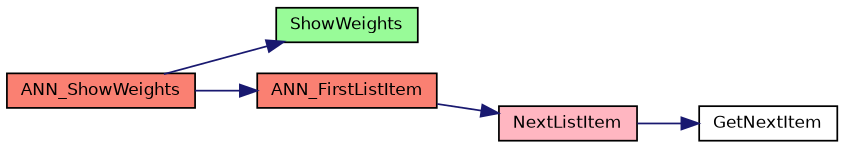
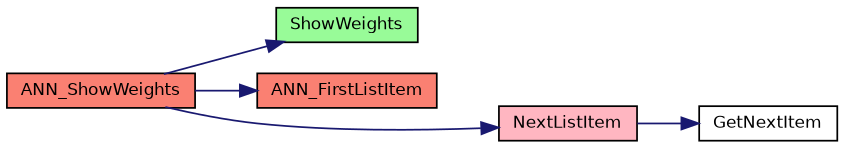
(459, 107) -> (322, 128)
